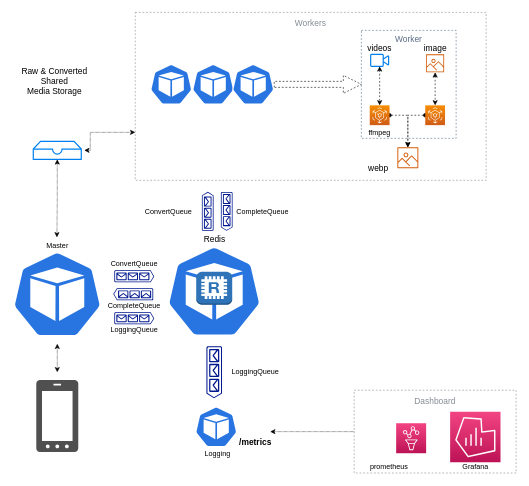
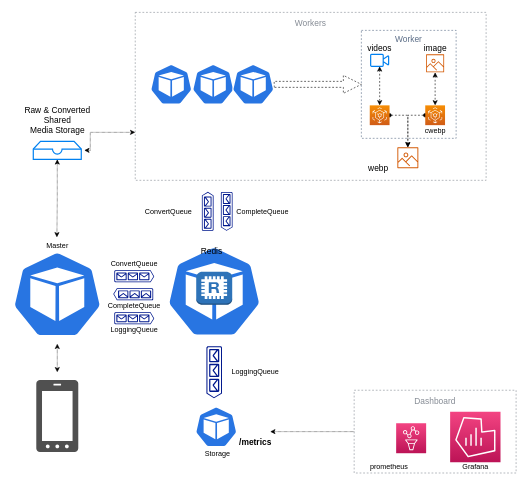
(54, 81) -> (57, 120)
none -> (435, 131)
(380, 132) -> none
(214, 239) -> (211, 251)
(218, 454) -> (218, 454)
